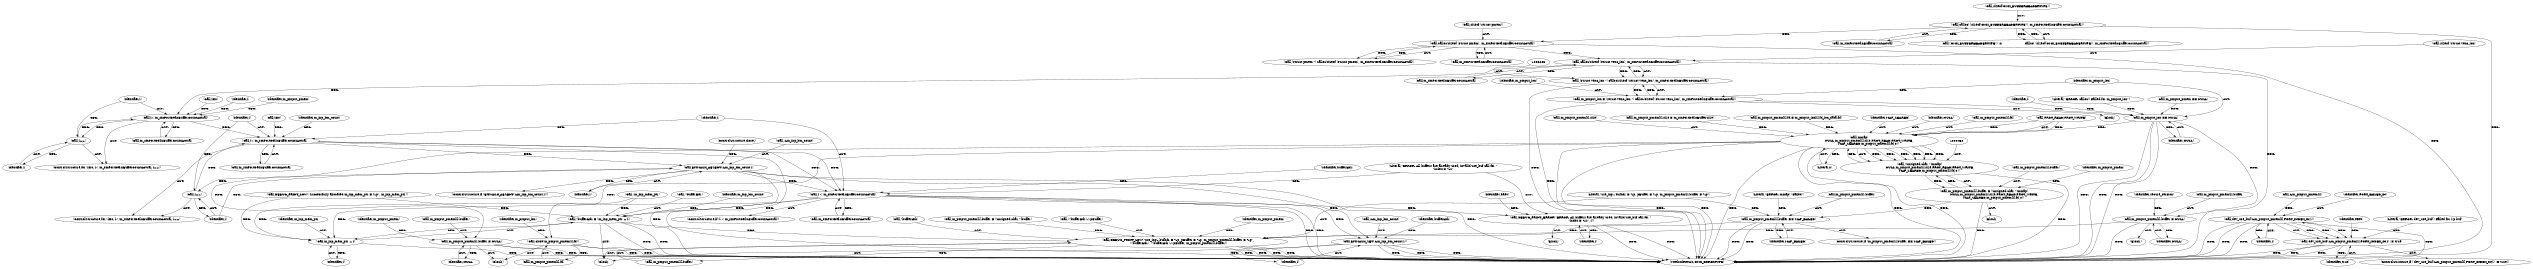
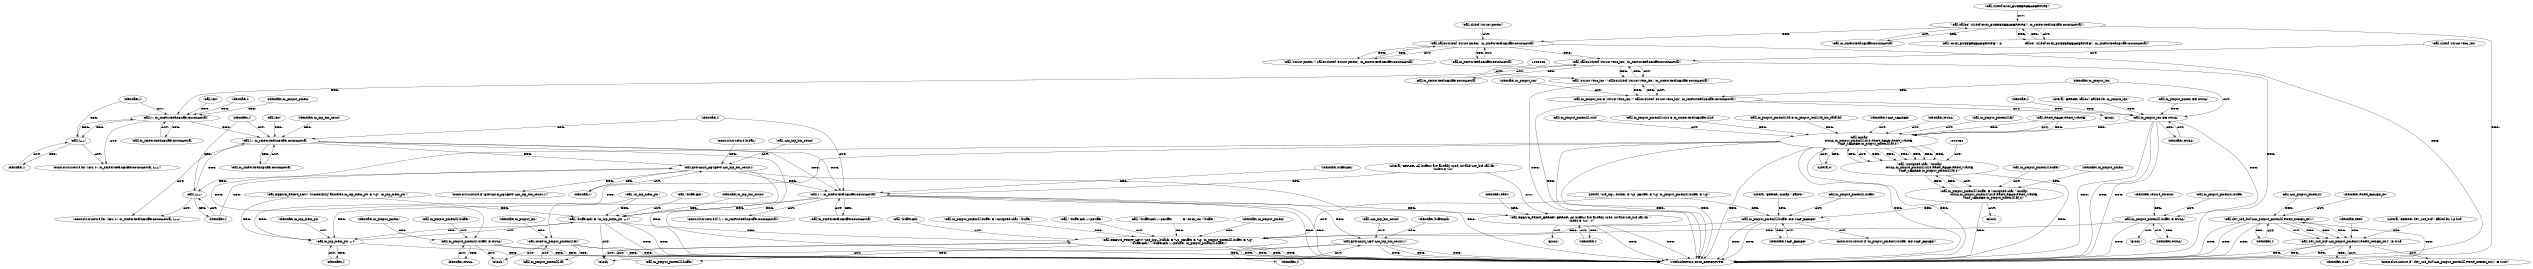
(737, 141) -> (737, 141)
(1077, 184) -> none
none -> (1173, 219)
